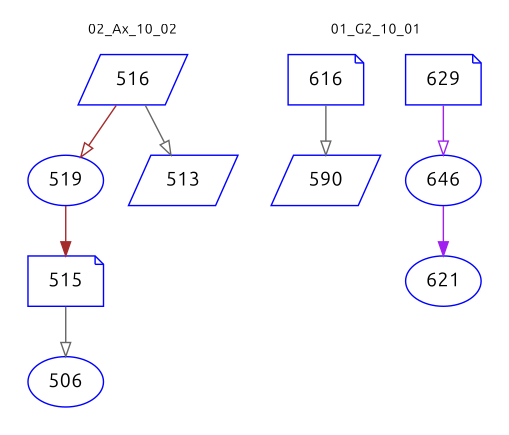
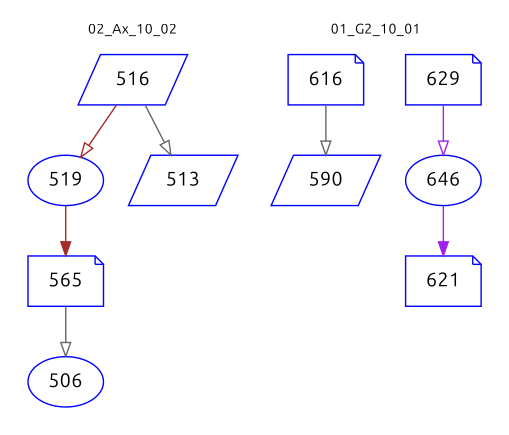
(66, 281) -> (66, 281)
(443, 281) -> (443, 281)
